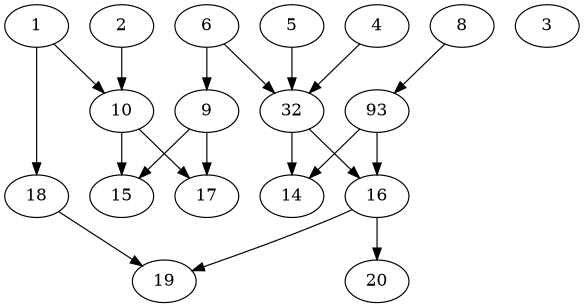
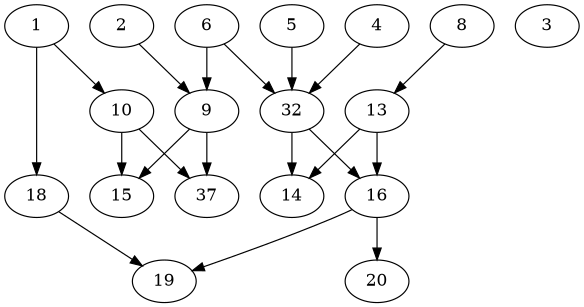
(122, 63) -> (160, 64)
(377, 111) -> (377, 111)
(207, 196) -> (207, 196)
